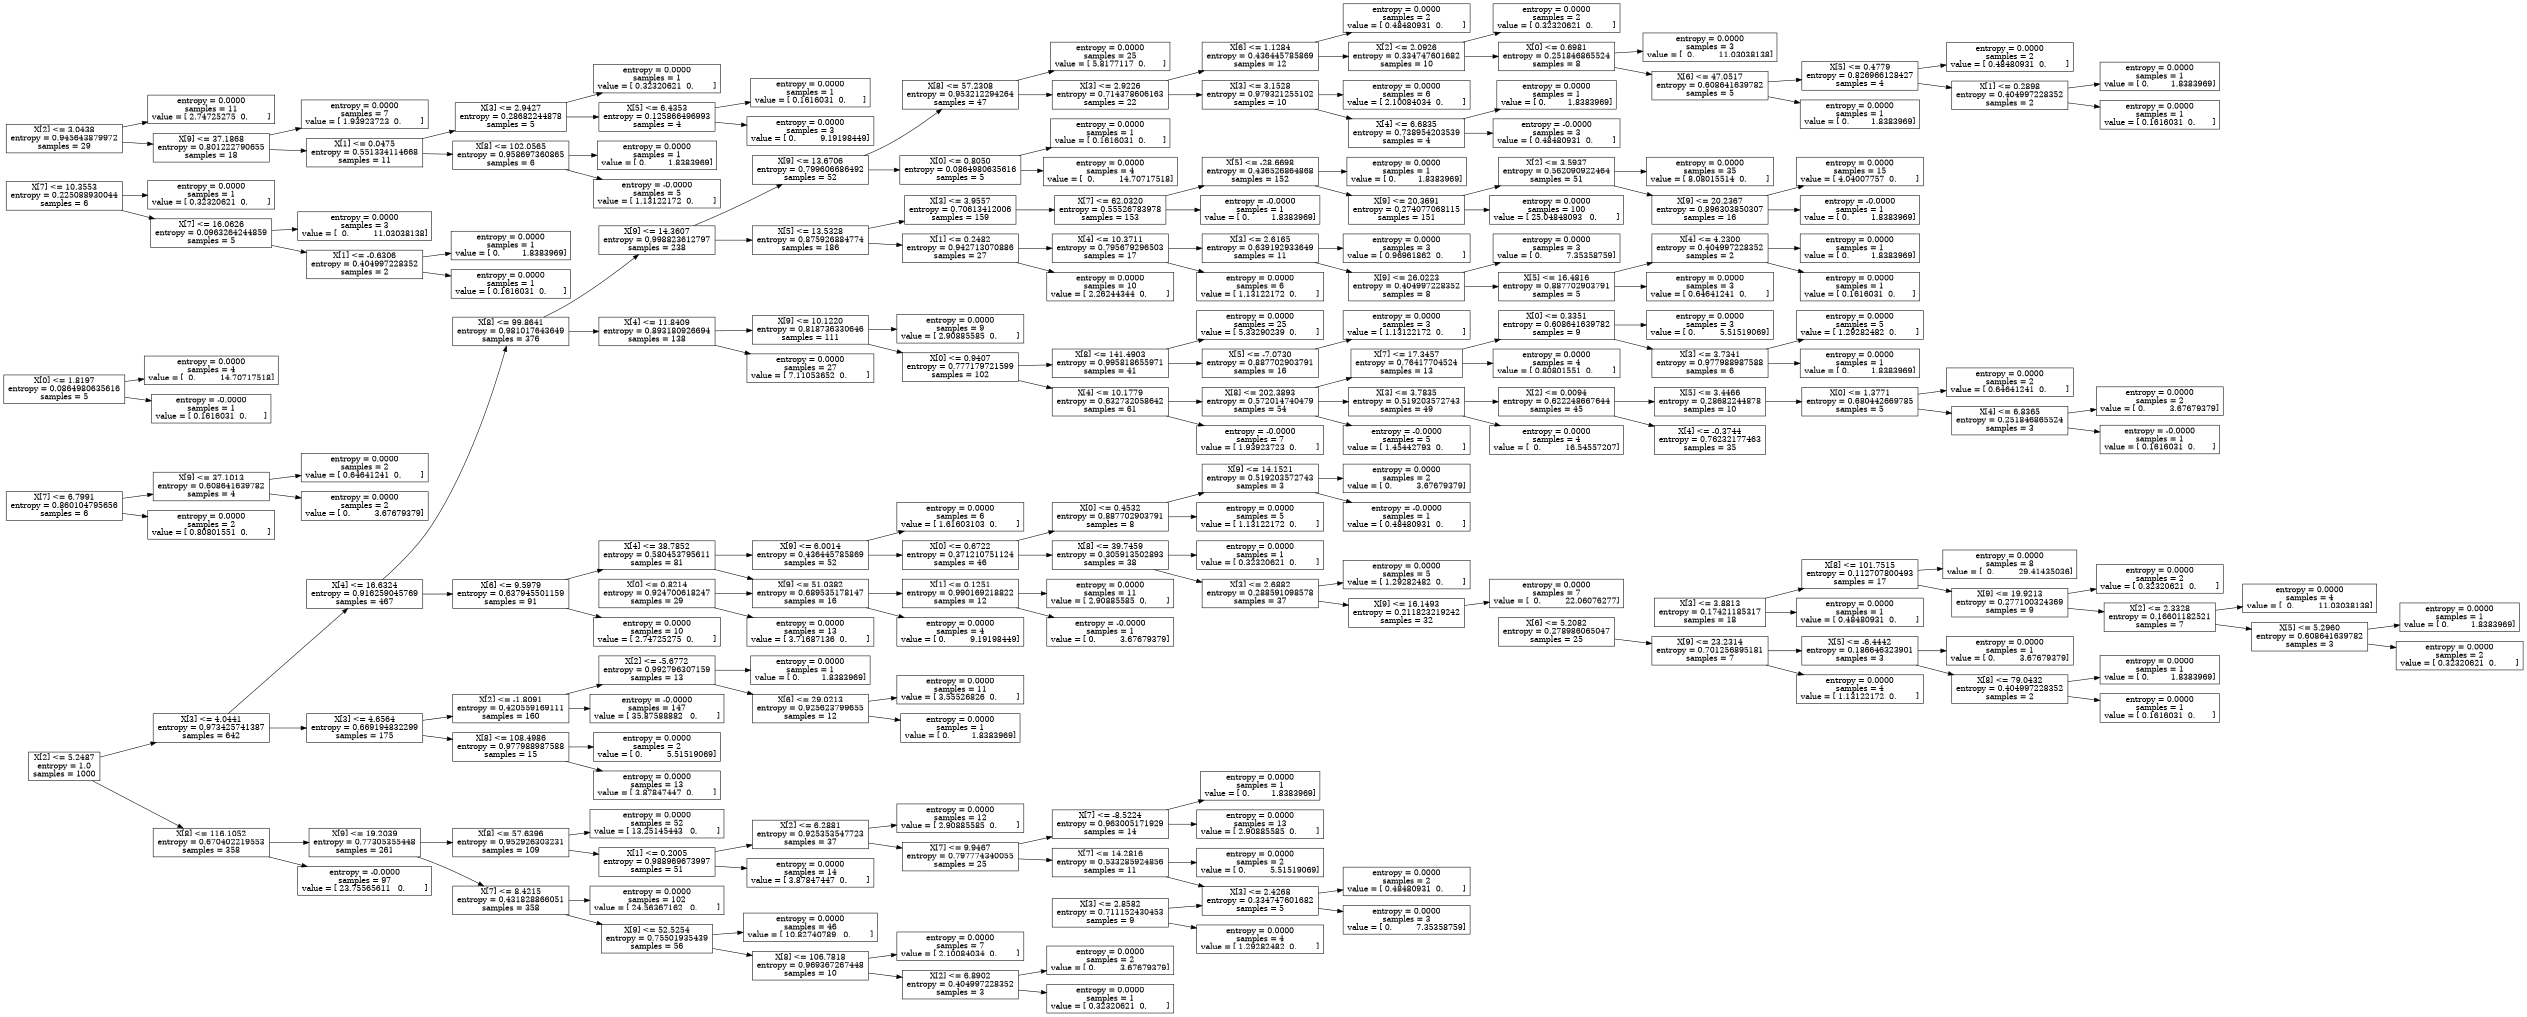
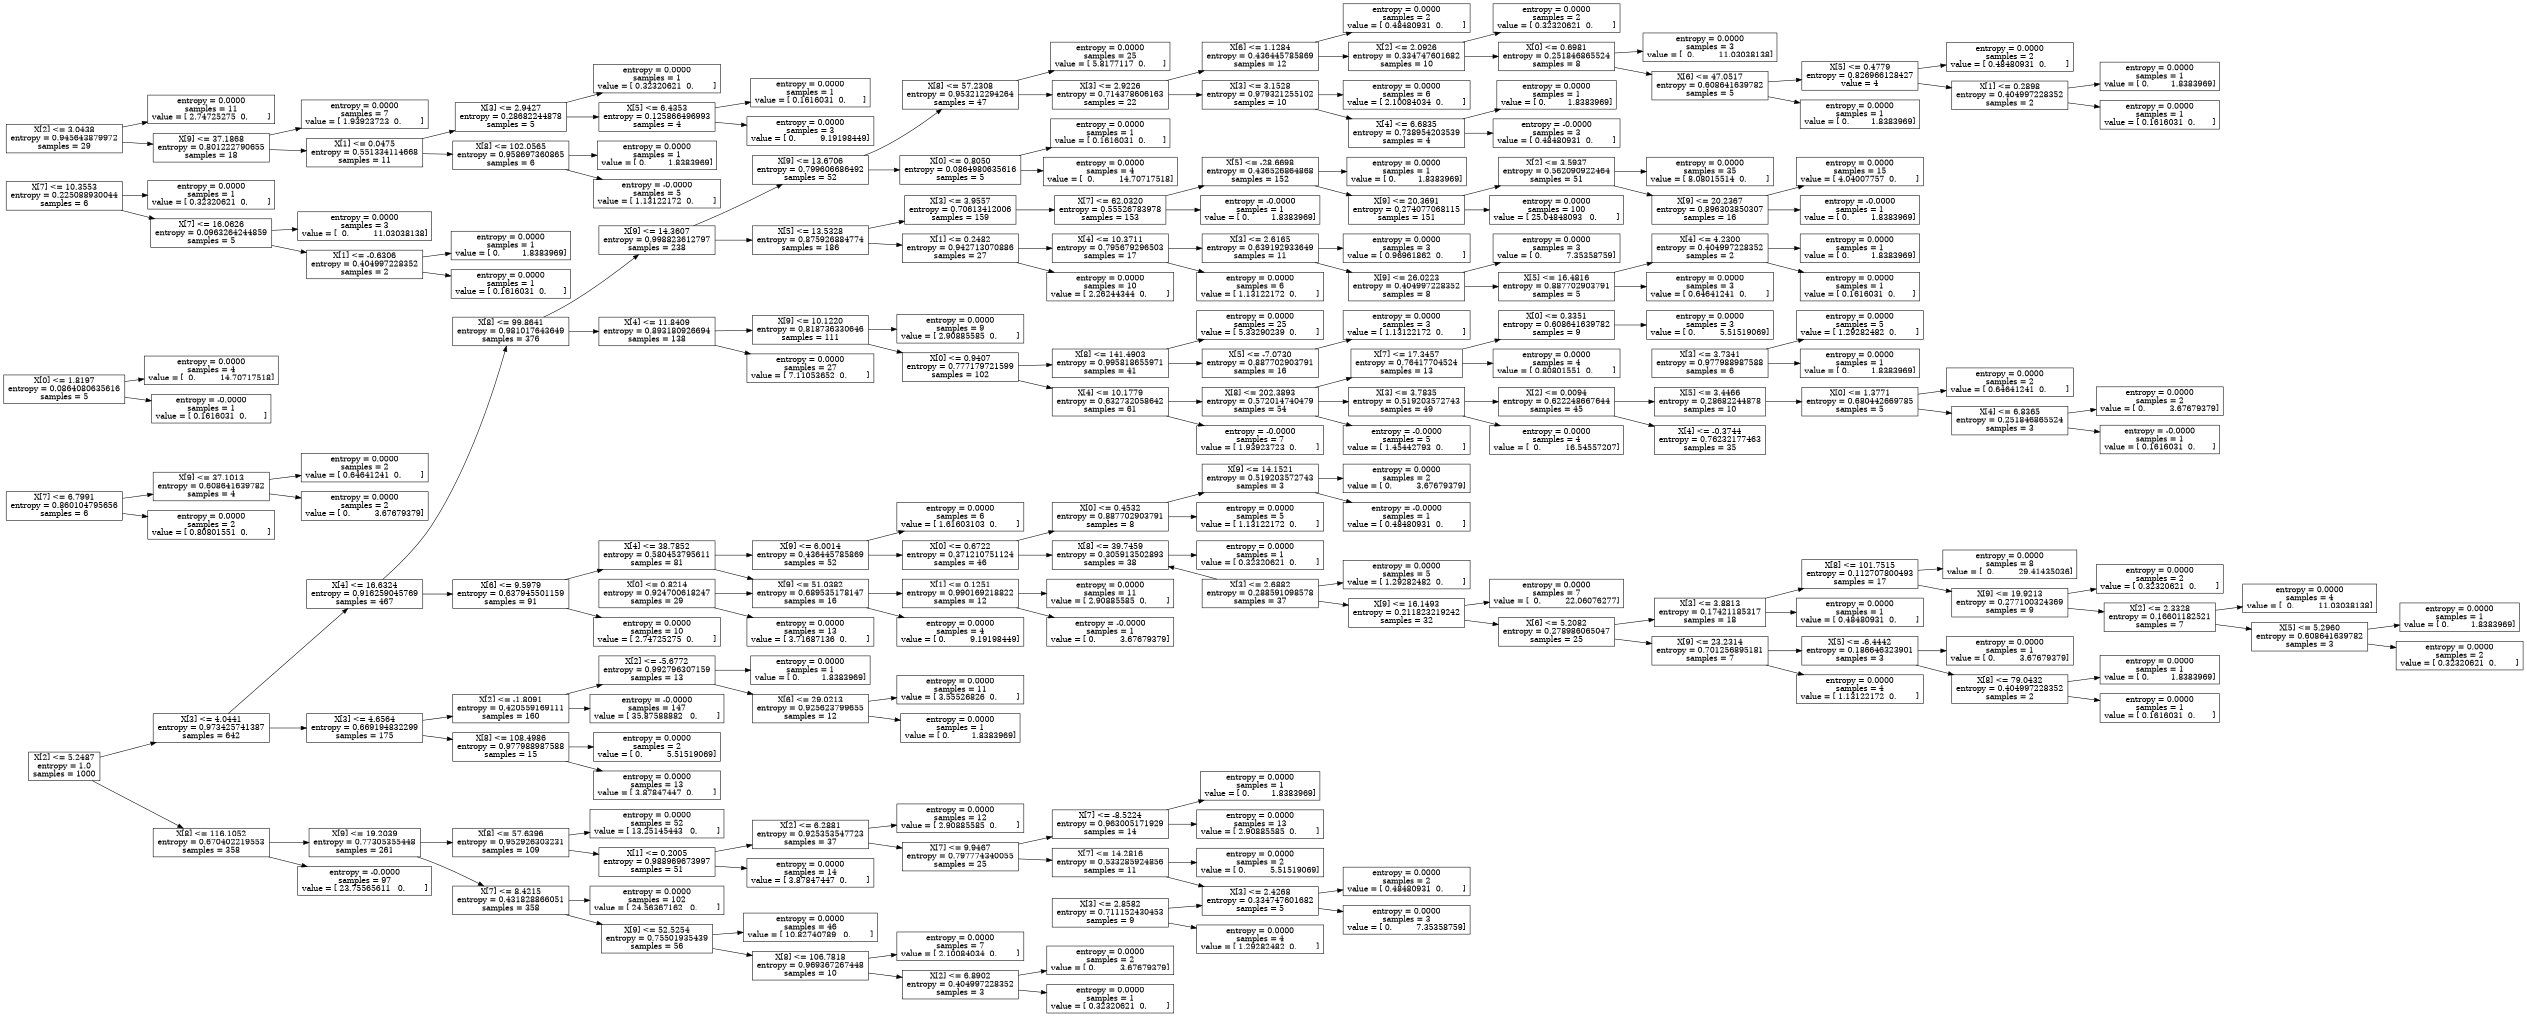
(1860, 76) -> (1860, 76)
(1631, 343) -> none
(64, 389) -> (64, 389)
(1175, 575) -> (1195, 573)
none -> (1479, 622)
none -> (1632, 622)
